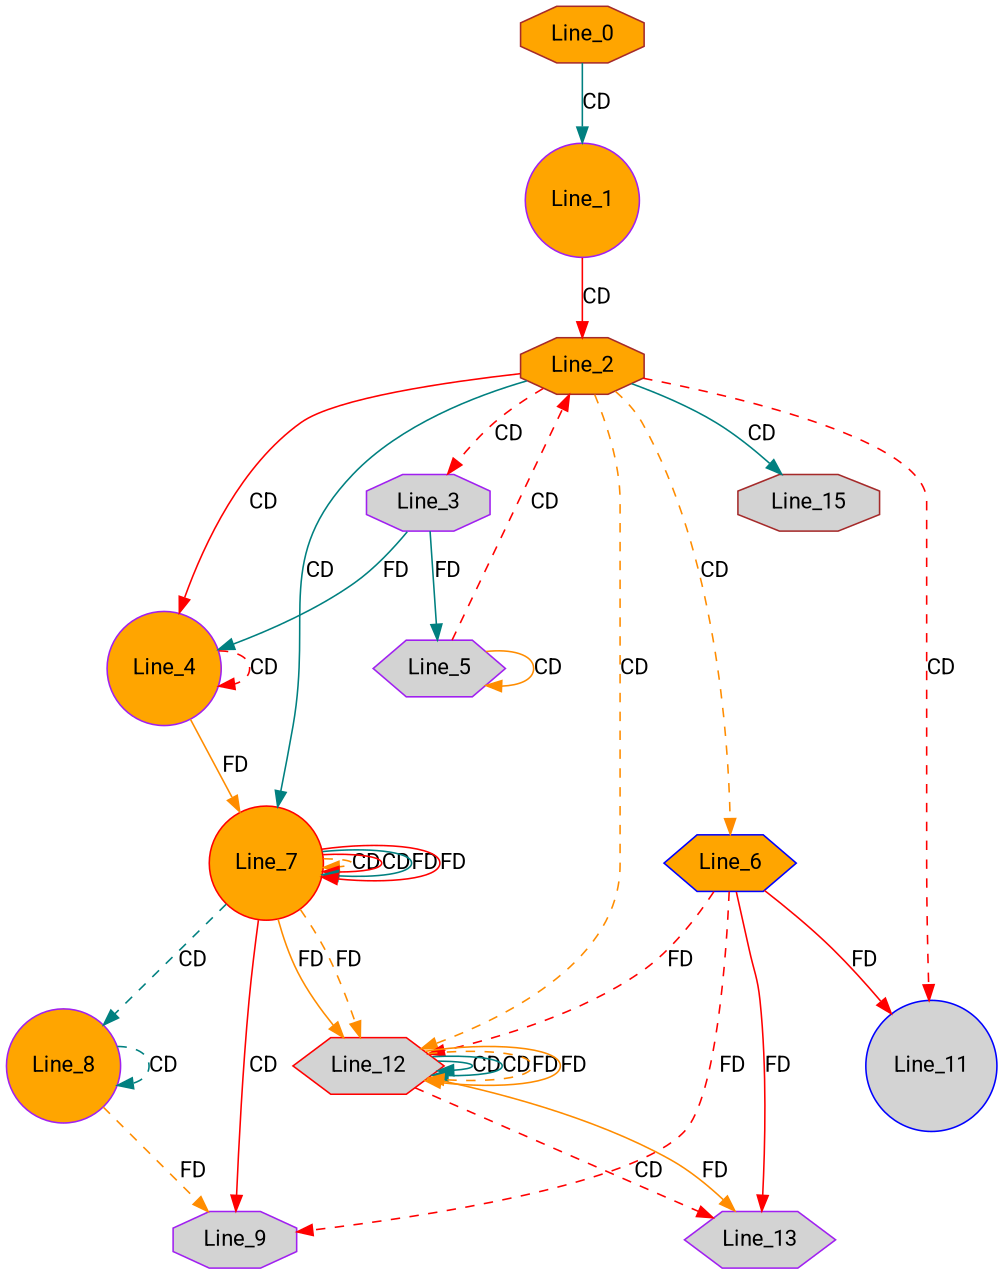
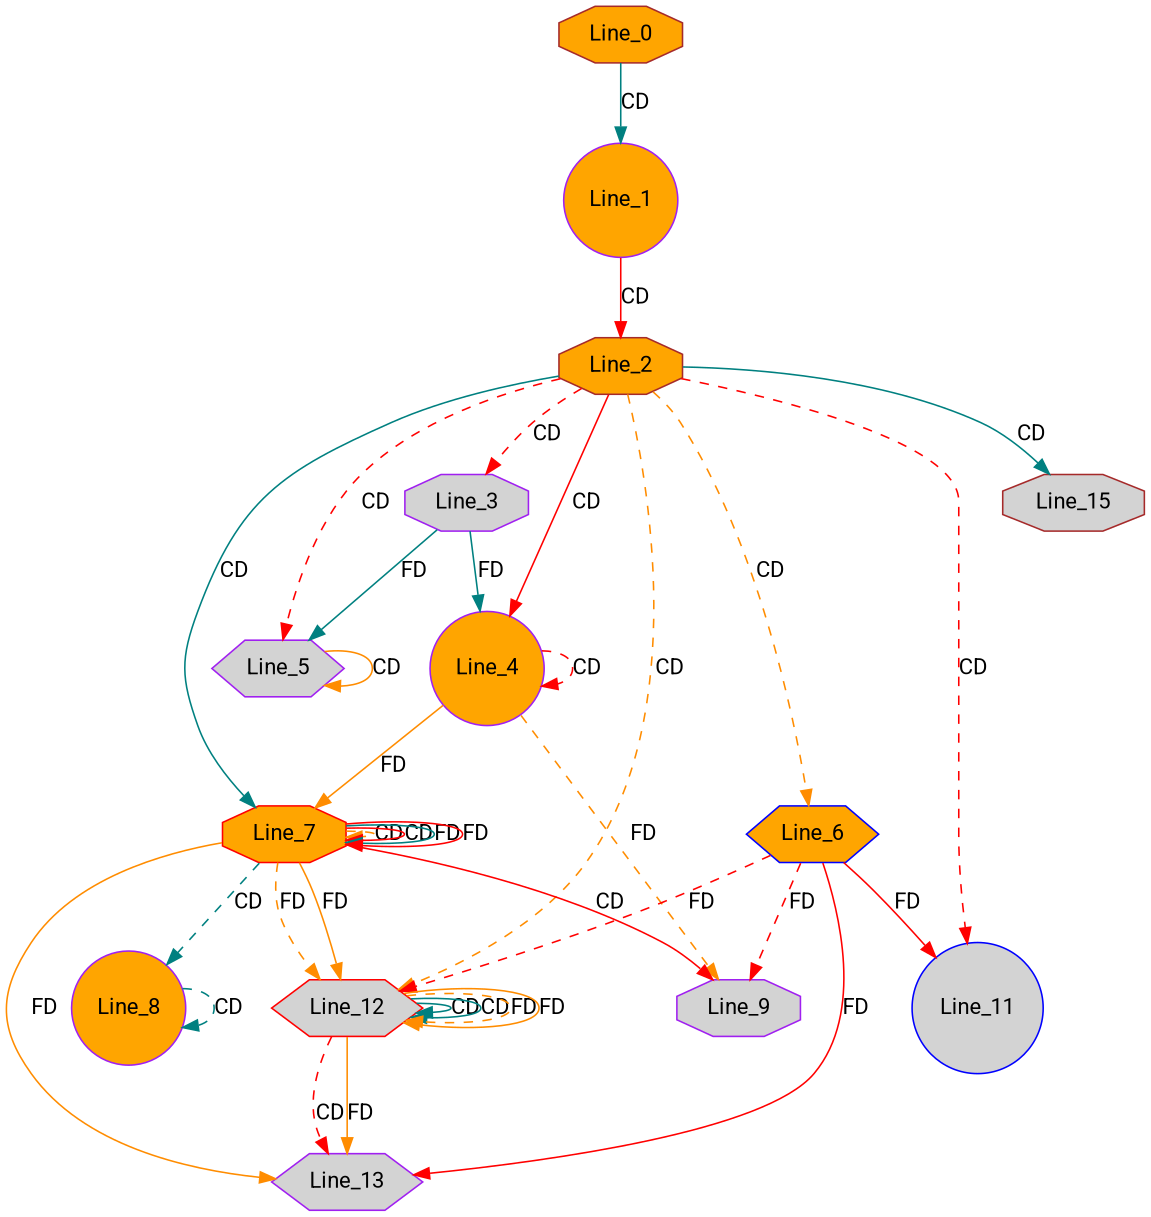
(507, 525) -> (382, 457)
(266, 863) -> (284, 834)
none -> (9, 1027)
(150, 1154) -> (615, 841)
